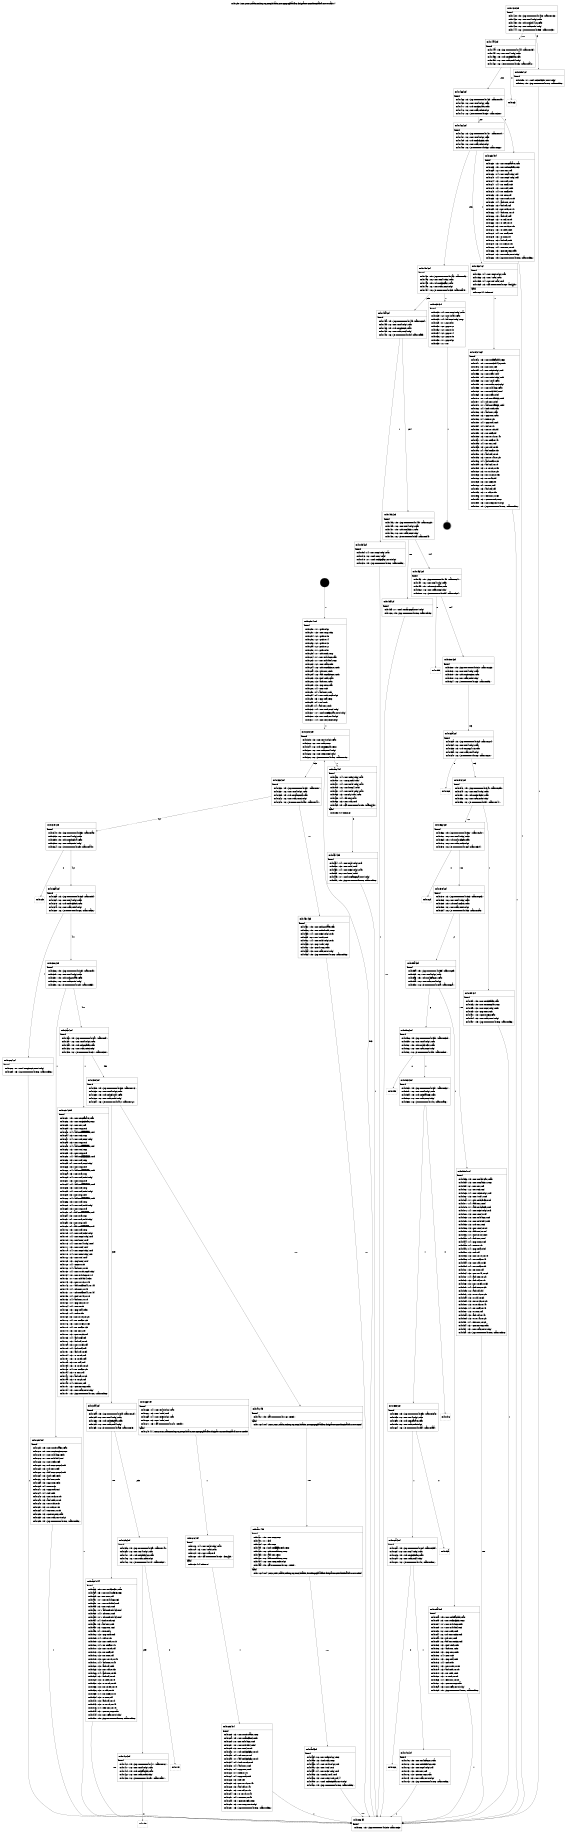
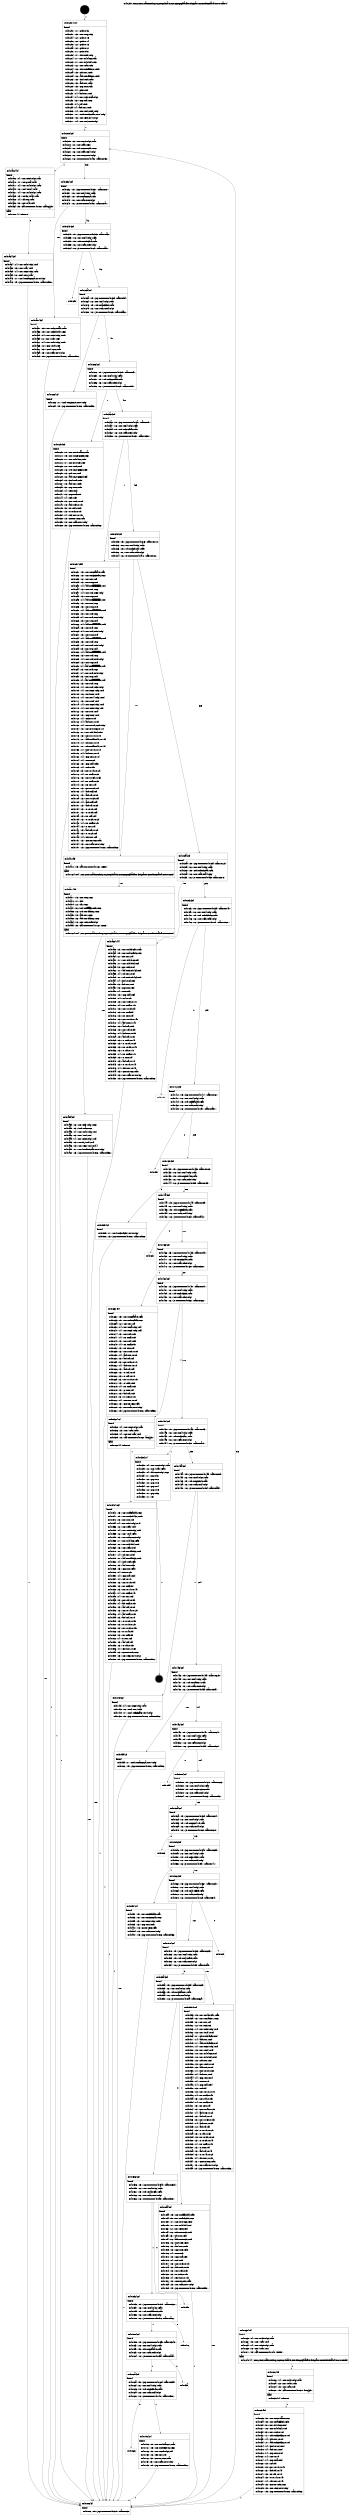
none -> (190, 1135)
